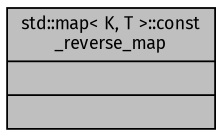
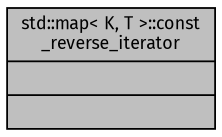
(111, 44) -> (111, 44)
